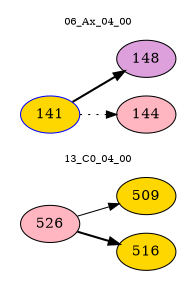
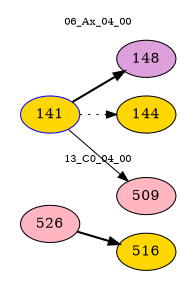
(146, 115) -> (146, 115)
(146, 196) -> (146, 196)
(93, 211) -> (99, 156)
